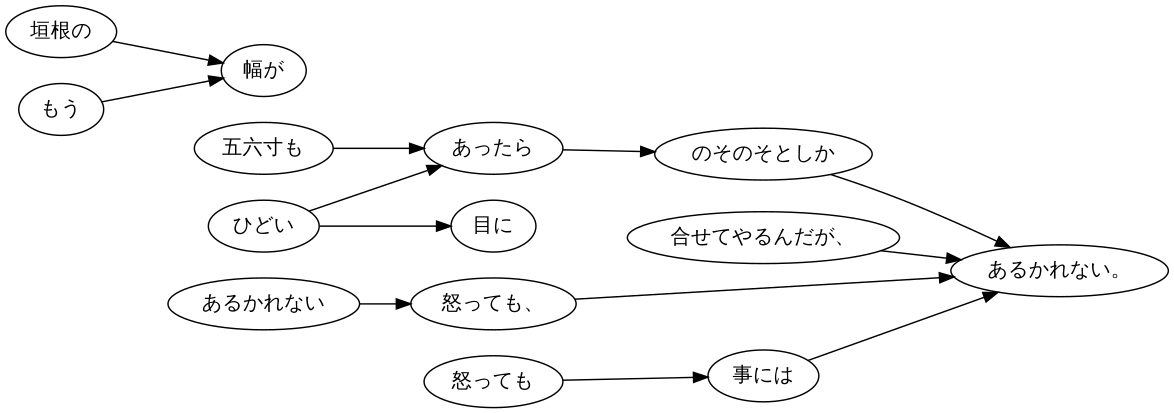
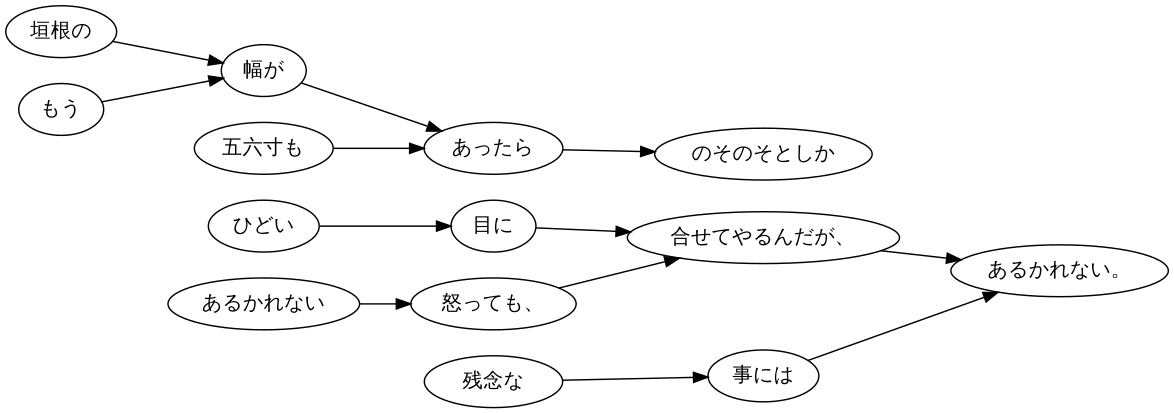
(368, 191) -> (364, 105)
(915, 205) -> none
none -> (576, 230)
(757, 288) -> (612, 275)
(493, 382) -> (493, 382)
